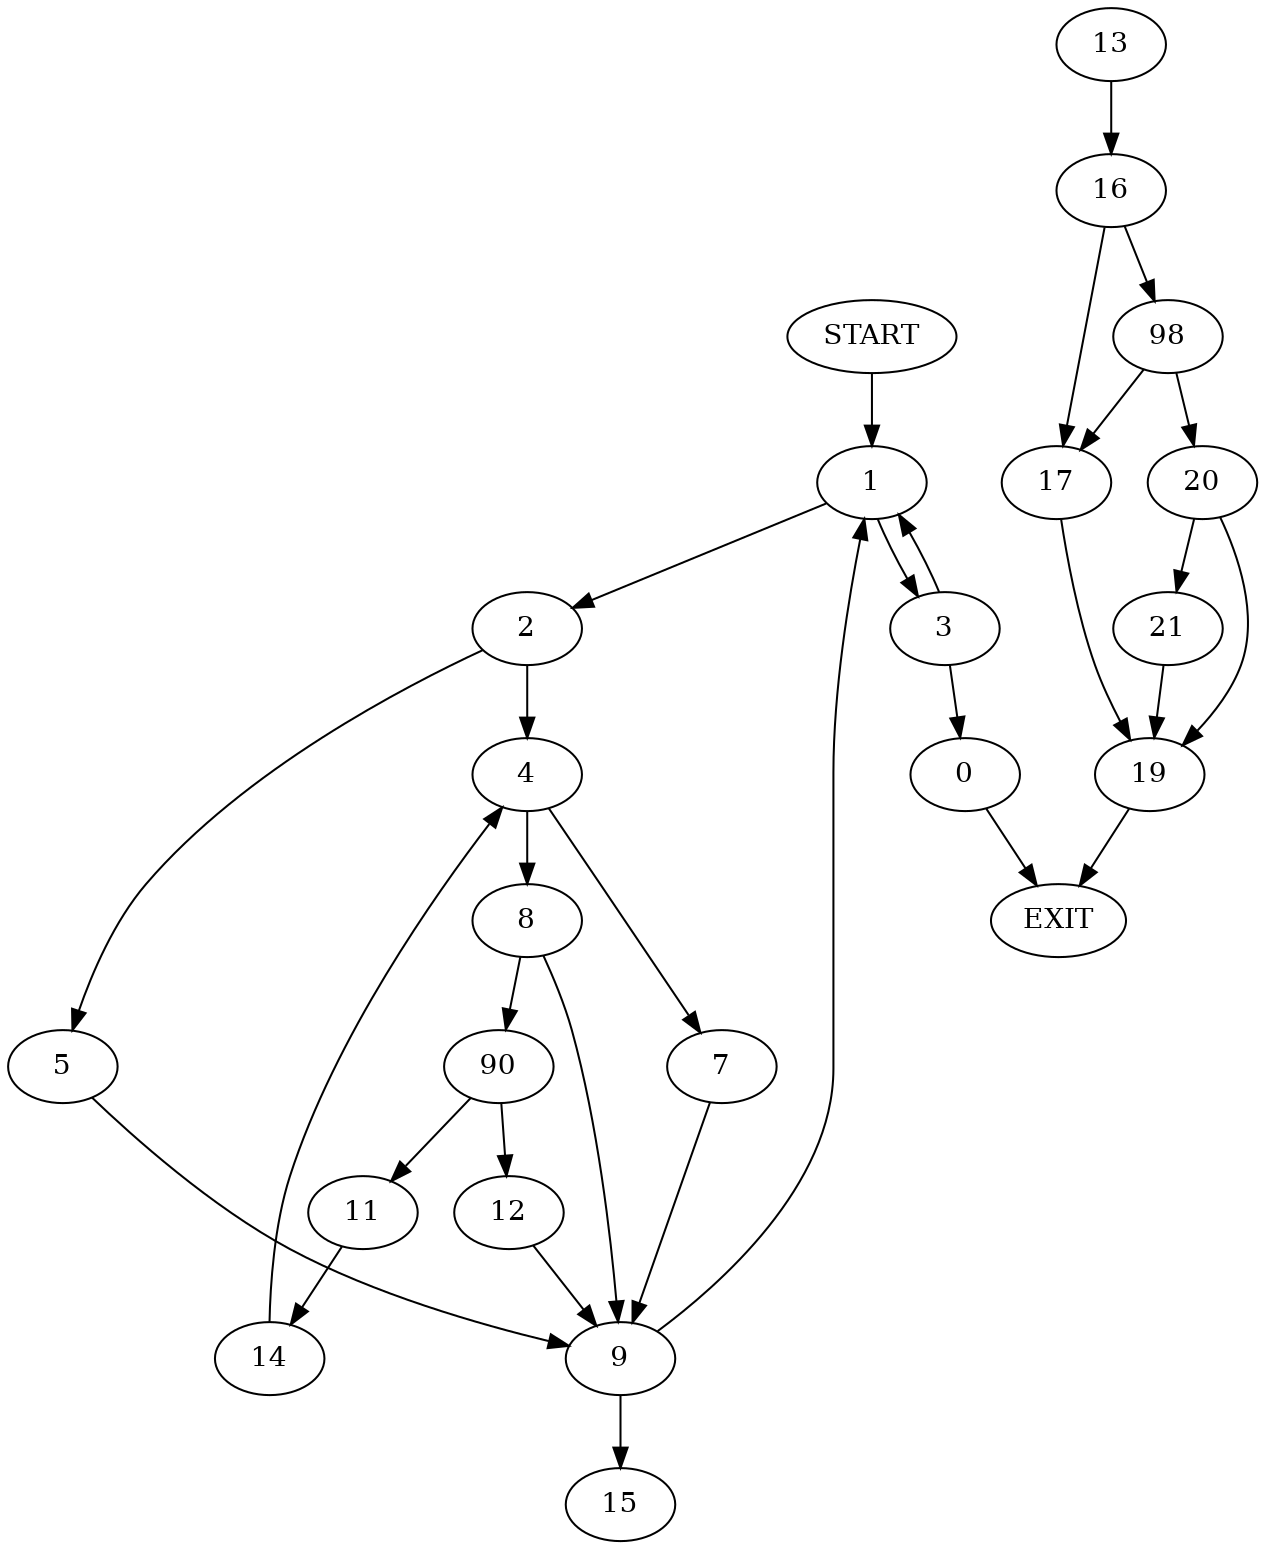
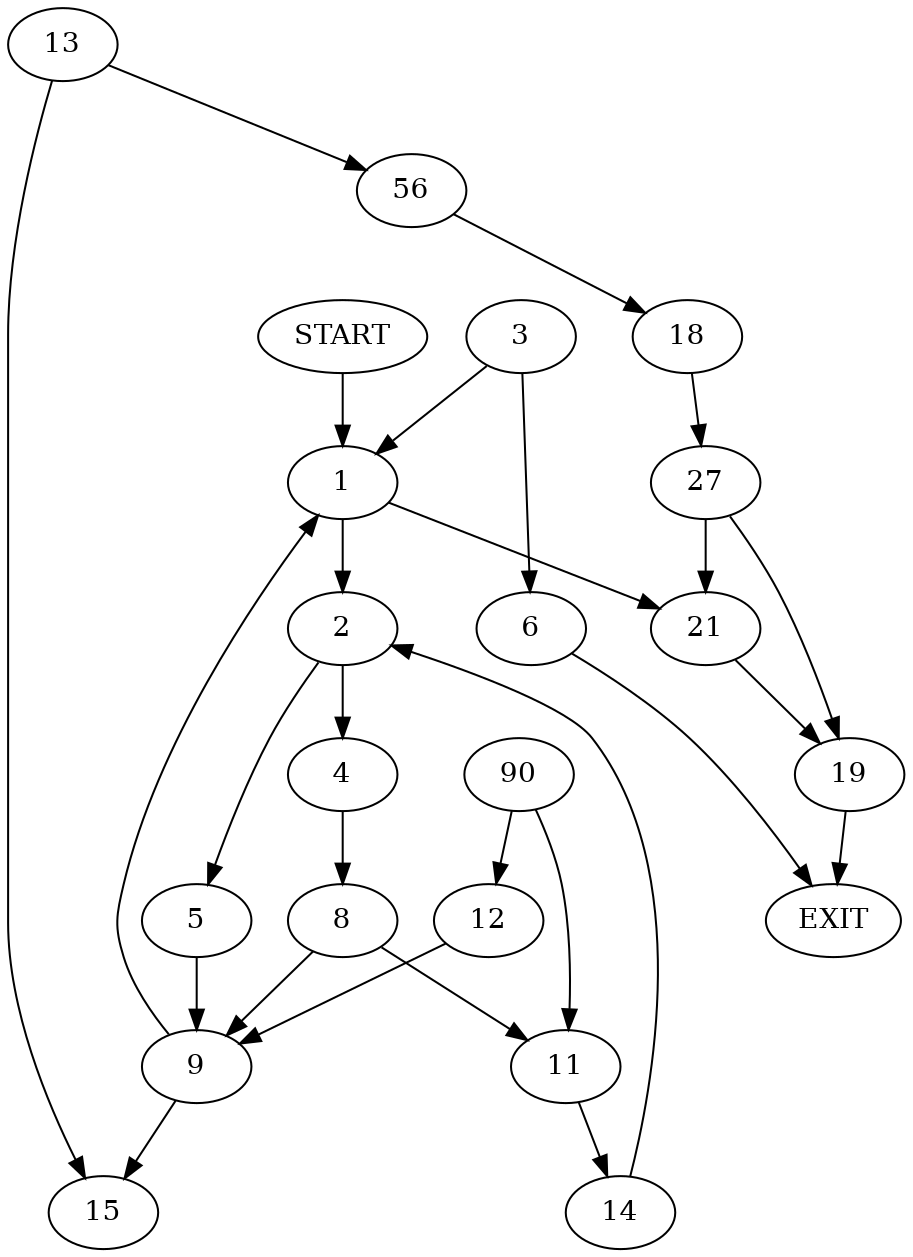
(1111, 191) -> (412, 191)
(1168, 337) -> (687, 337)
(1056, 483) -> none
(1202, 483) -> (706, 483)
(892, 549) -> (514, 552)
none -> (8, 624)
(965, 775) -> (531, 629)
(515, 983) -> (446, 988)
(340, 1057) -> (645, 852)
(722, 1067) -> none
